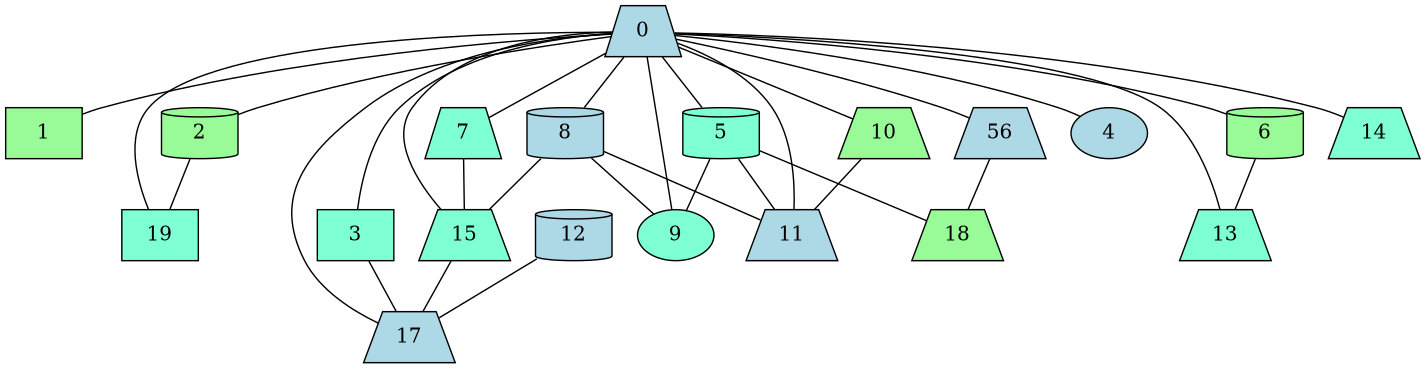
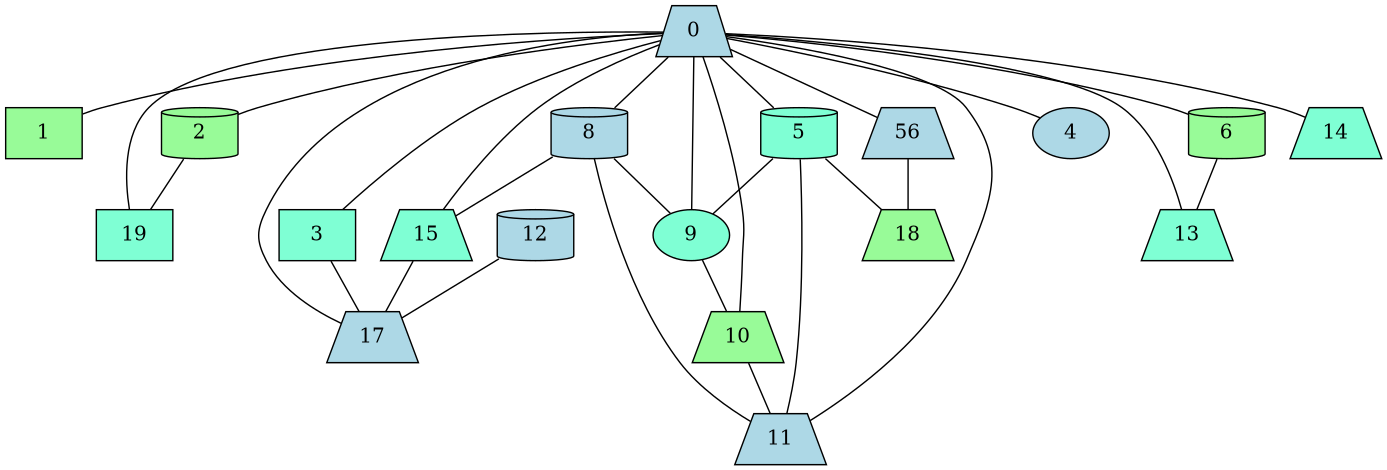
(463, 133) -> none
none -> (714, 286)
